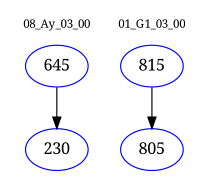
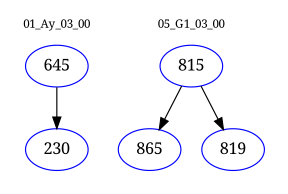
(57, 25) -> (57, 25)
(152, 25) -> (191, 25)
(152, 150) -> (150, 150)
none -> (233, 150)
